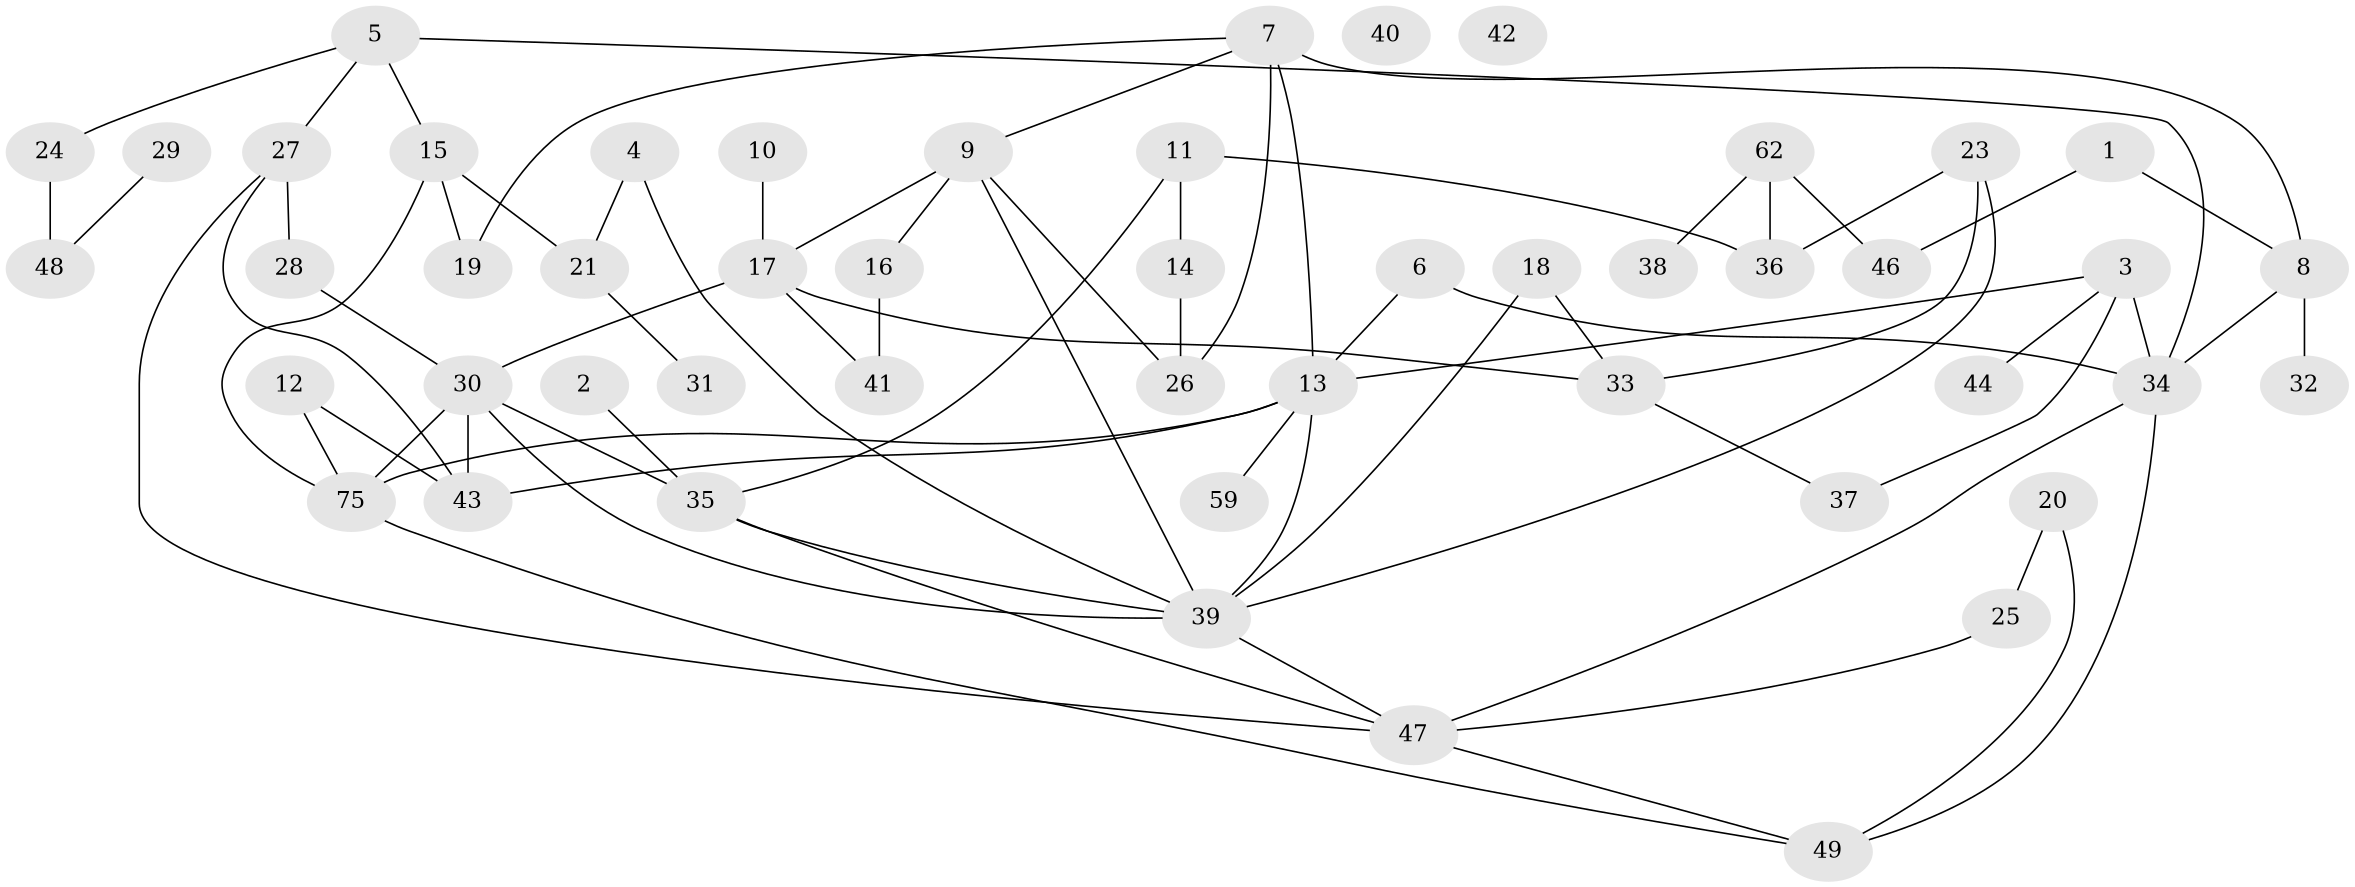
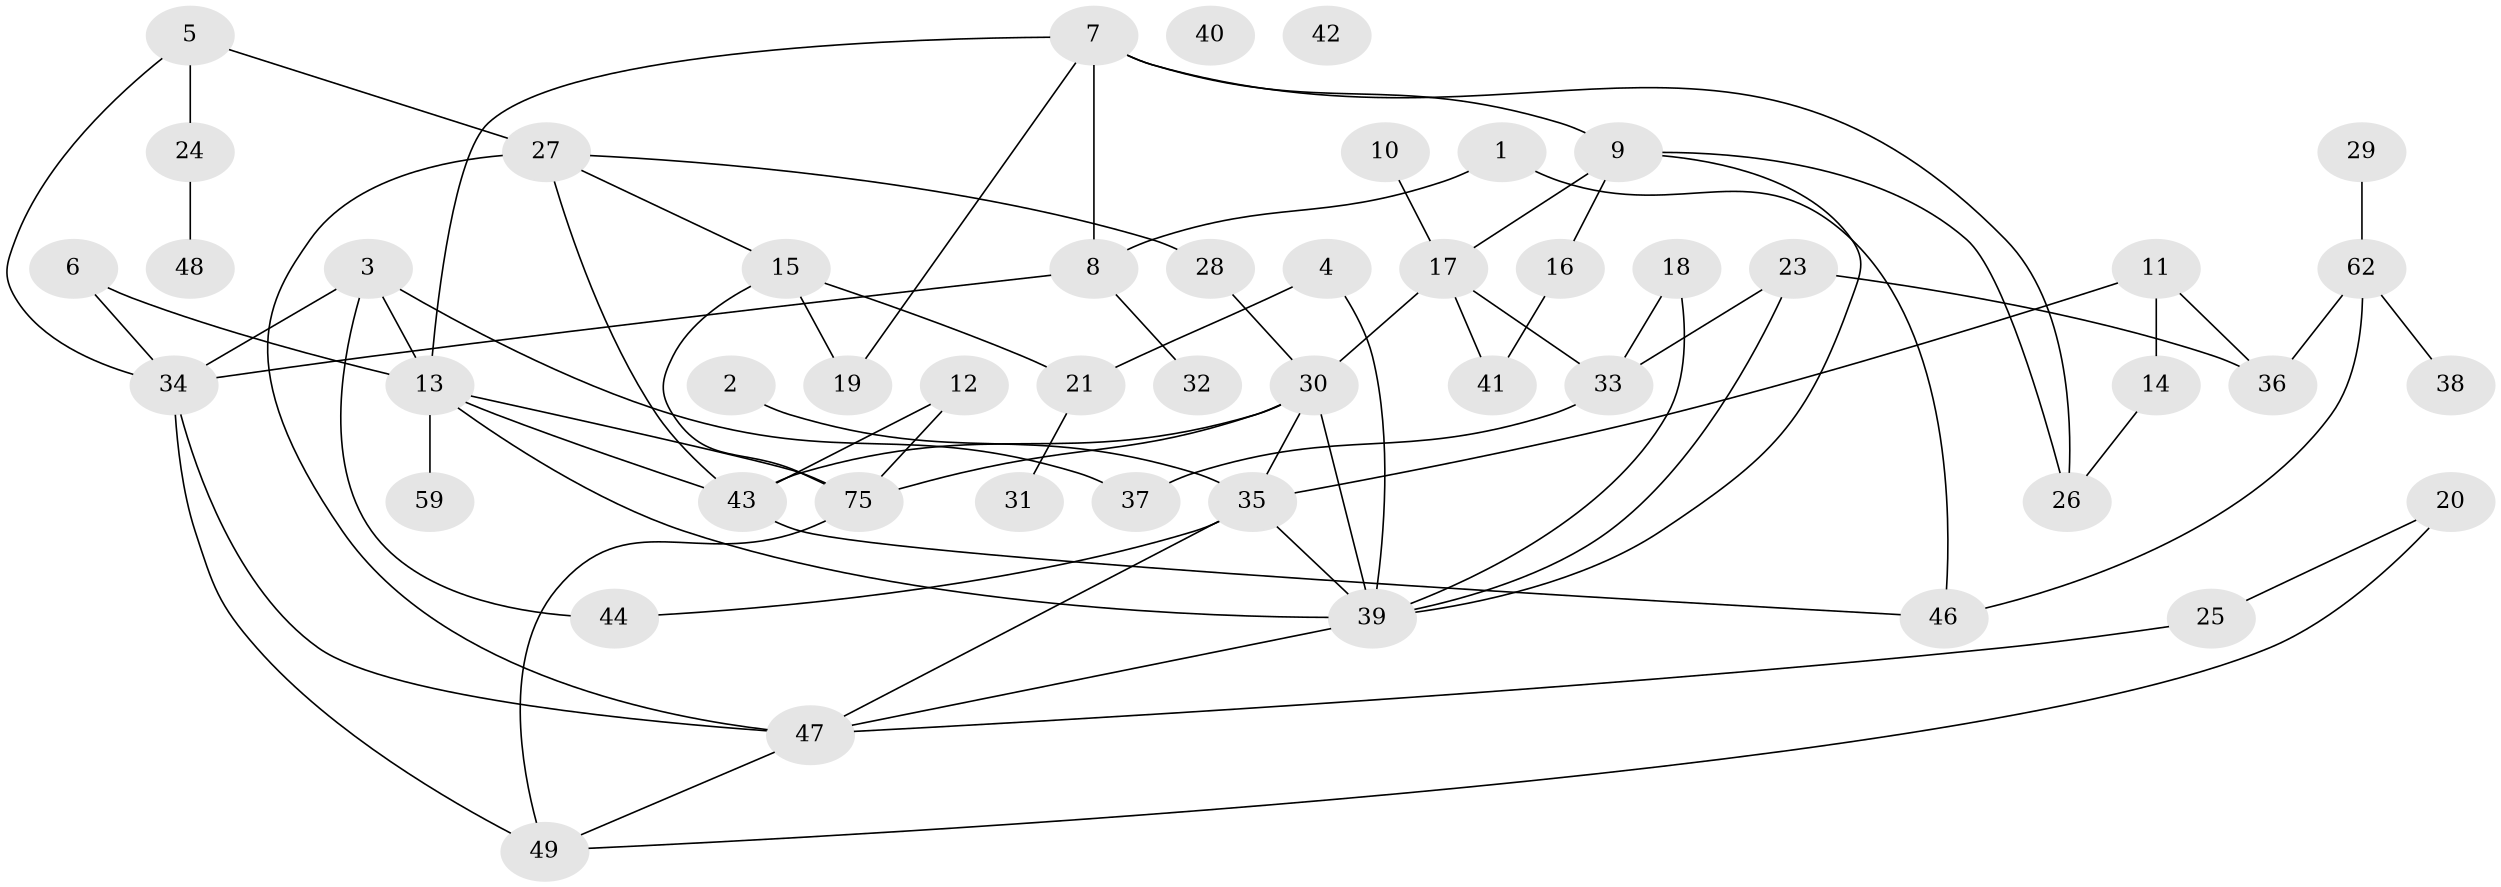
(405, 94) -> (666, 211)
(109, 210) -> (2362, 211)
none -> (1308, 579)
none -> (970, 581)
